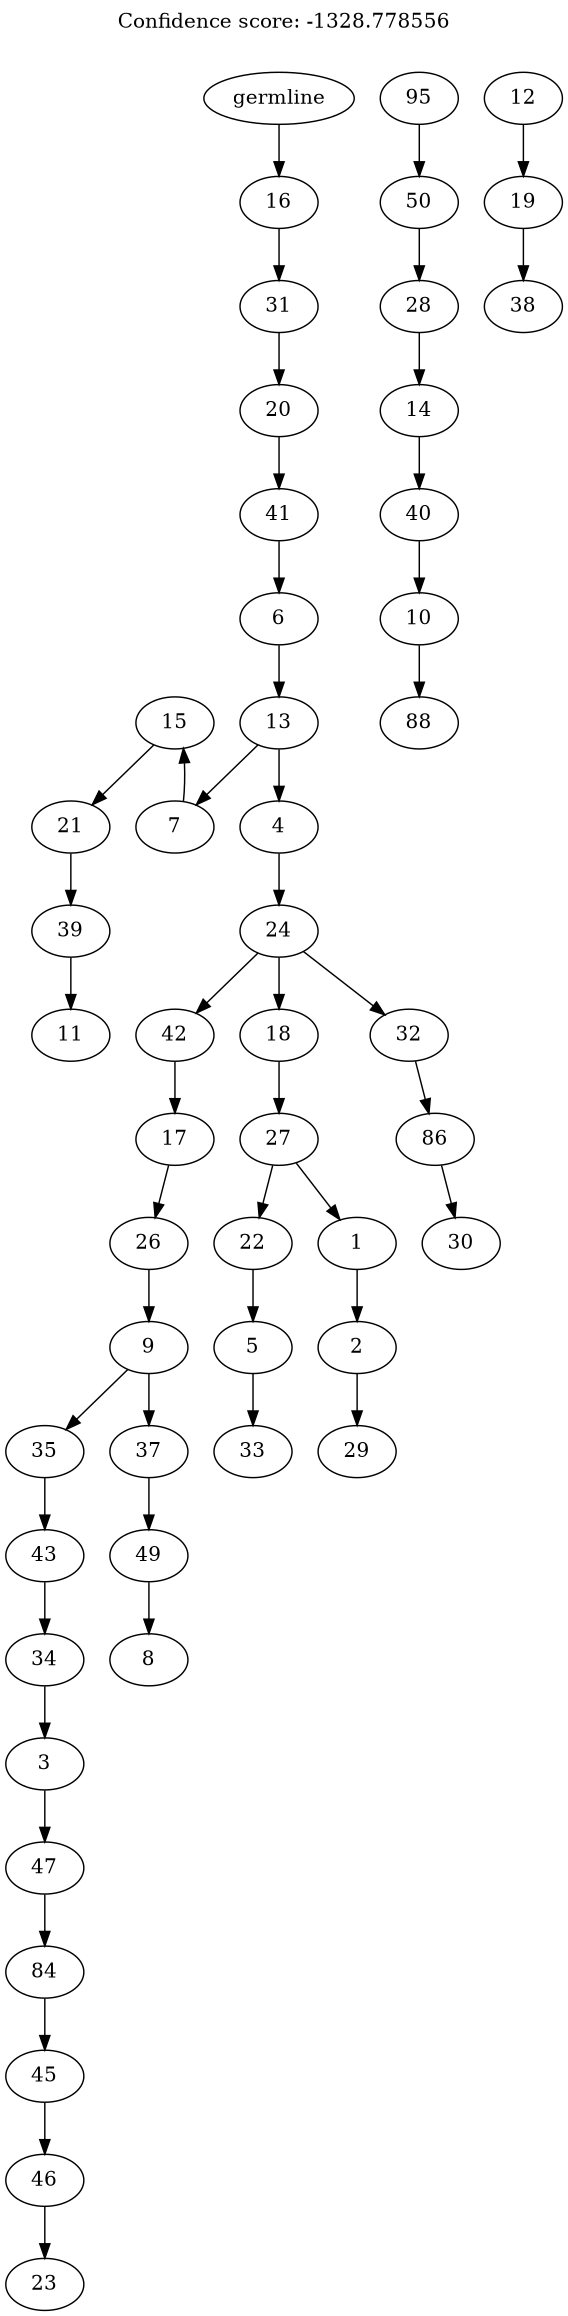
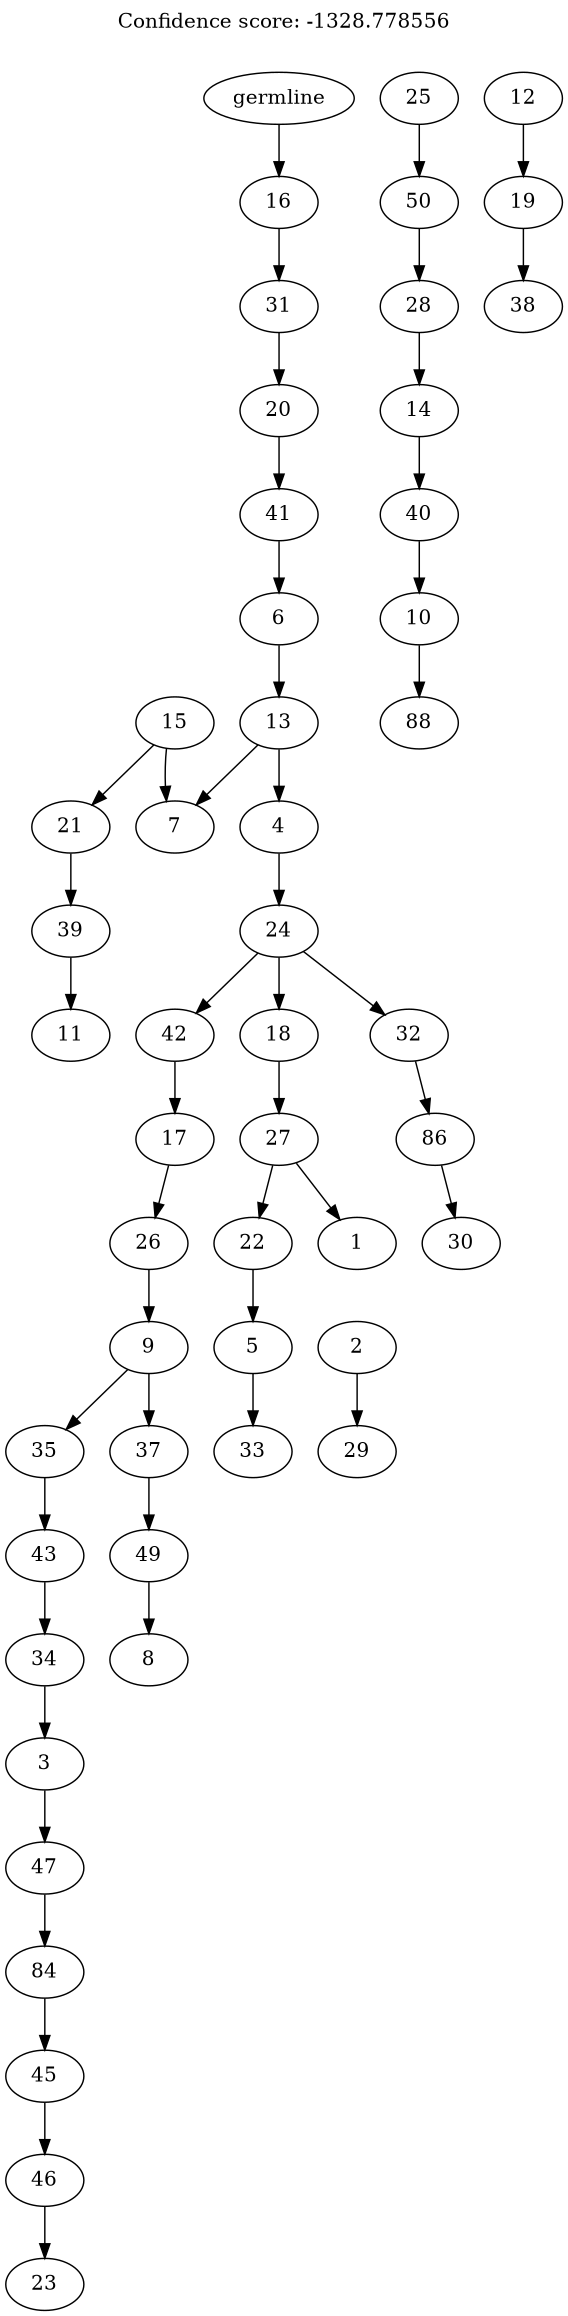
(419, 98) -> (419, 98)
(185, 782) -> (165, 768)
(357, 1288) -> none
